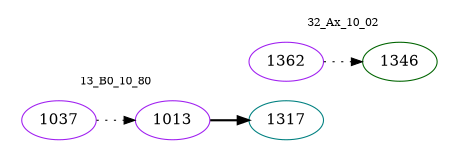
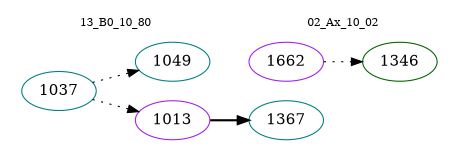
(343, 23) -> (343, 23)
none -> (173, 62)
(286, 62) -> (286, 62)
(59, 120) -> (59, 91)
(286, 120) -> (286, 120)
